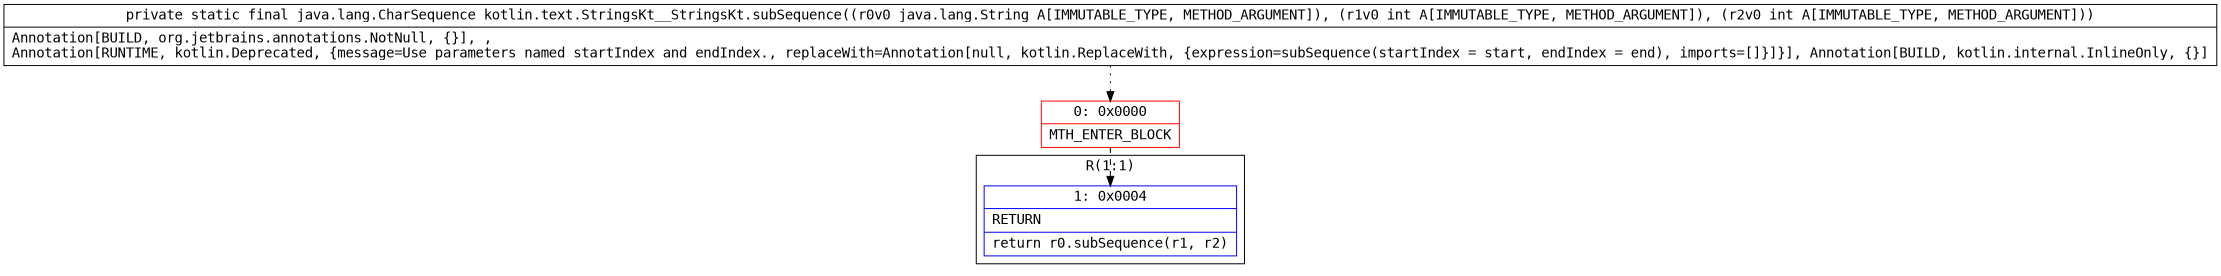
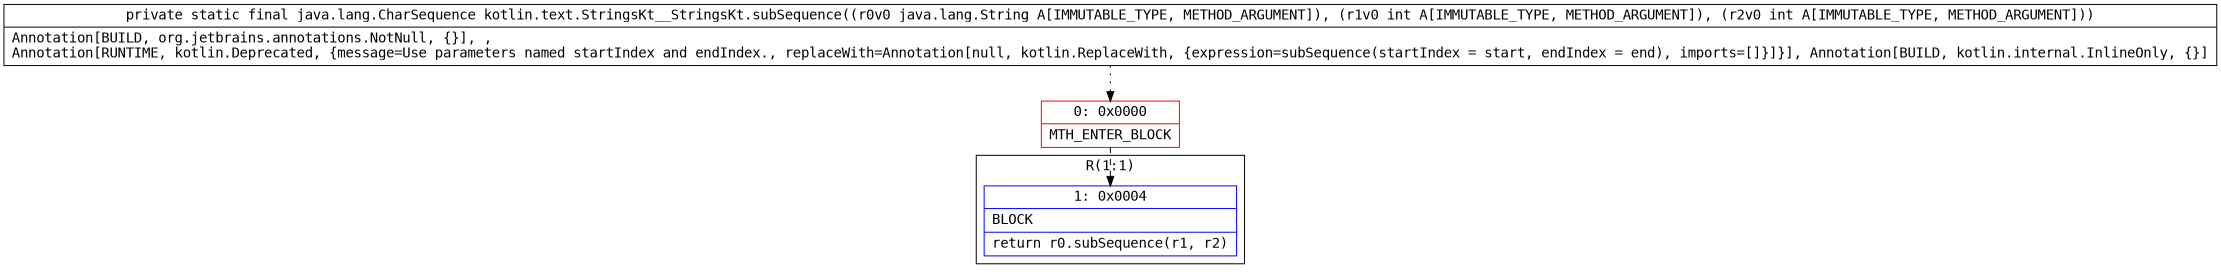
(1017, 220) -> (1013, 220)
